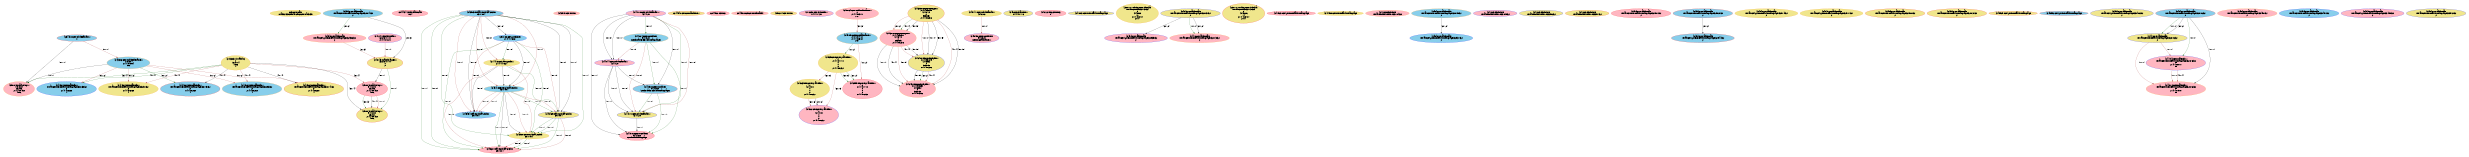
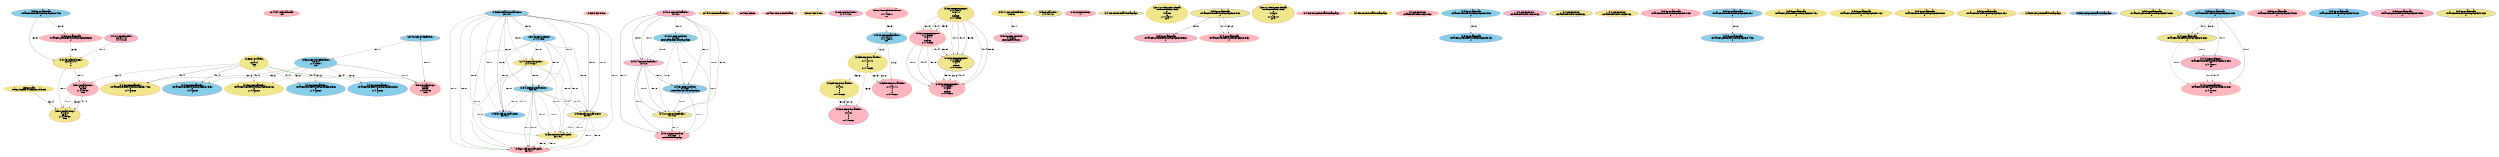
(303, 67) -> (44, 100)
